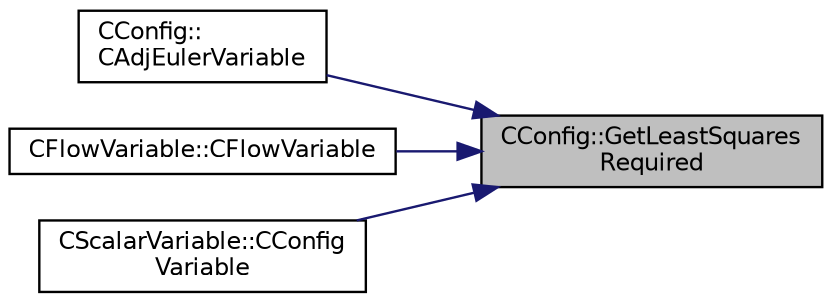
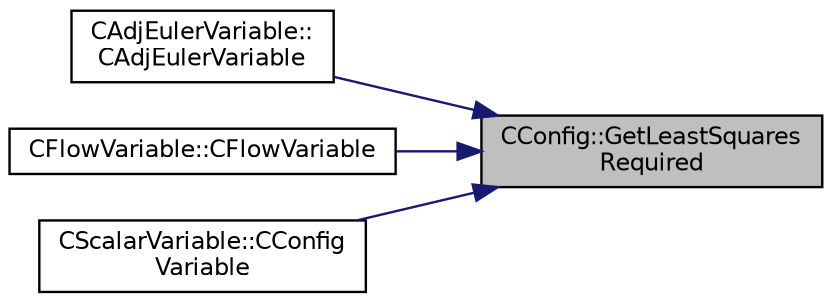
(203, 46) -> (203, 46)
